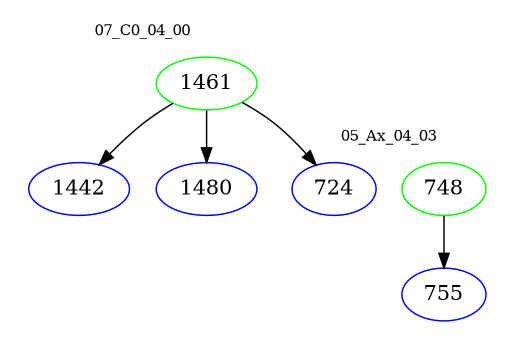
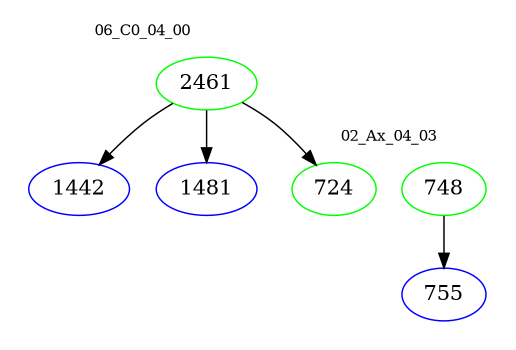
(143, 32) -> (143, 32)
(207, 84) -> (207, 84)
(389, 137) -> (389, 137)
(207, 189) -> (207, 189)
(334, 189) -> (334, 189)
